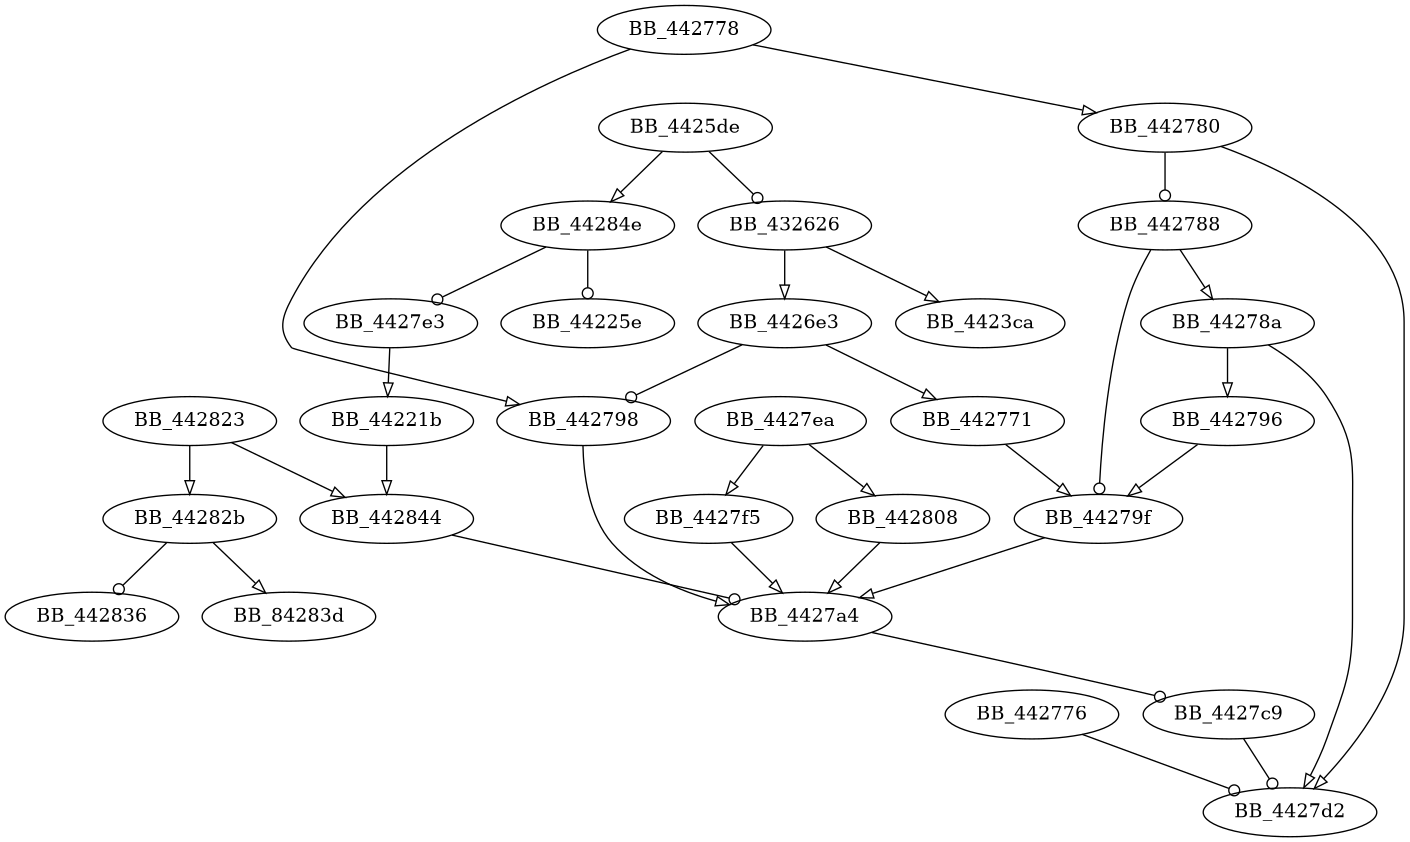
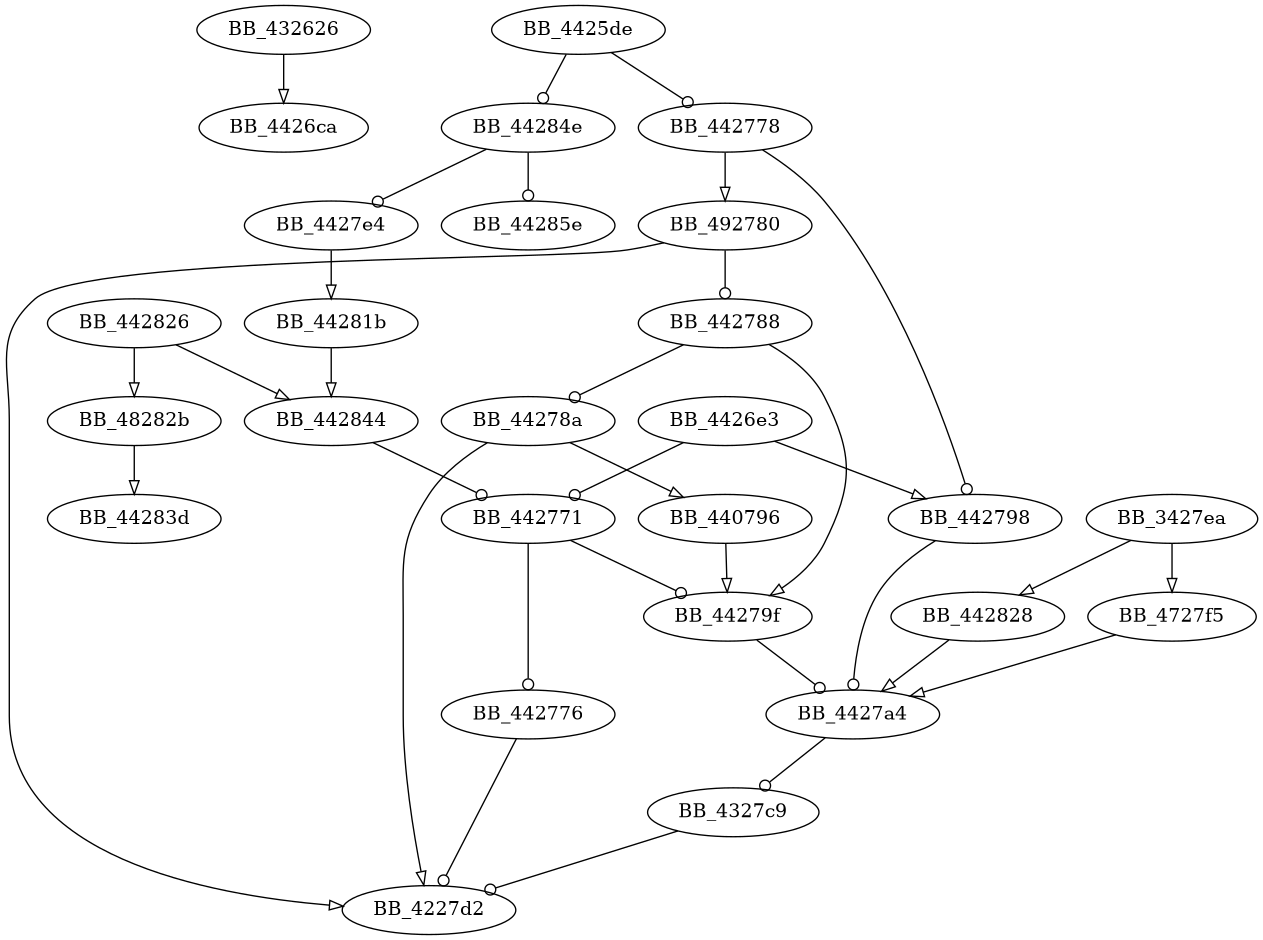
(1165, 128) -> (725, 225)
(642, 172) -> (556, 74)
(731, 173) -> (647, 76)
(336, 236) -> (889, 300)
(785, 268) -> none
(1193, 269) -> (632, 370)
(391, 323) -> (331, 225)
(588, 323) -> (528, 225)
(980, 323) -> (284, 128)
(1113, 364) -> (845, 455)
(875, 369) -> (637, 465)
(689, 370) -> (837, 465)
(190, 421) -> (134, 323)
(387, 421) -> (331, 323)
(781, 421) -> (1172, 519)
(1228, 421) -> (725, 519)
(1033, 466) -> (623, 566)
(190, 519) -> (134, 421)
(709, 519) -> (1172, 617)
(903, 519) -> (978, 617)
(618, 549) -> (875, 598)
(959, 565) -> (786, 662)
(591, 567) -> (425, 468)
none -> (528, 611)
(92, 617) -> none
(289, 617) -> (134, 519)
(1229, 714) -> (733, 812)
(1290, 812) -> (429, 910)
